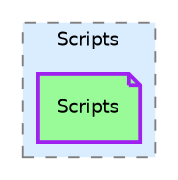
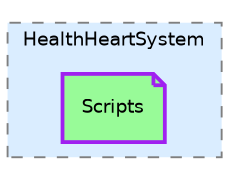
(89, 41) -> (115, 41)
